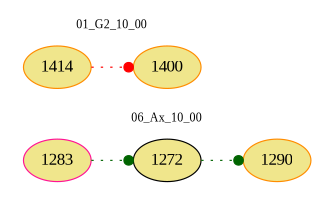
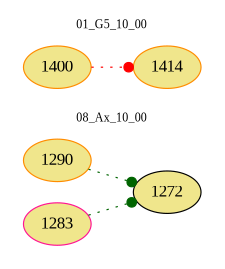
(112, 25) -> (112, 25)
(108, 67) -> (108, 67)
(167, 119) -> (112, 119)
(217, 160) -> (108, 175)
